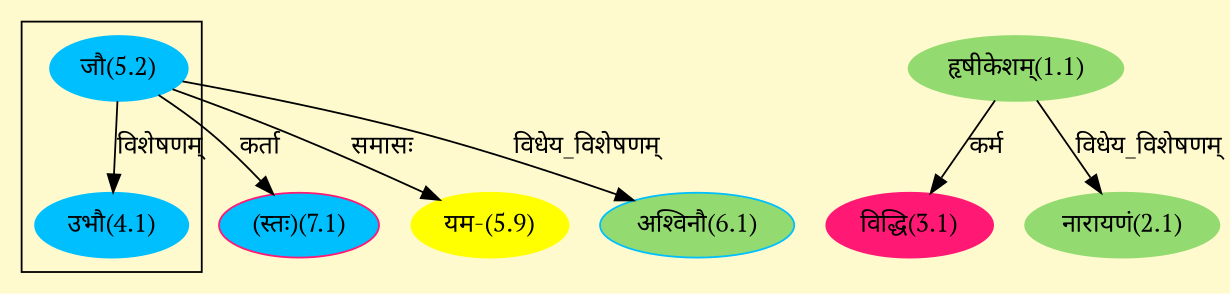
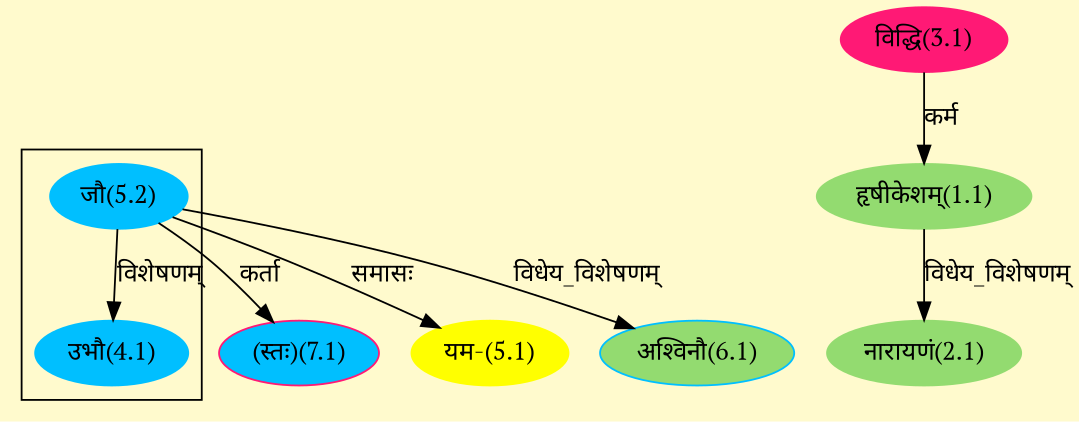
(968, 139) -> (924, 109)
(490, 225) -> (490, 353)
